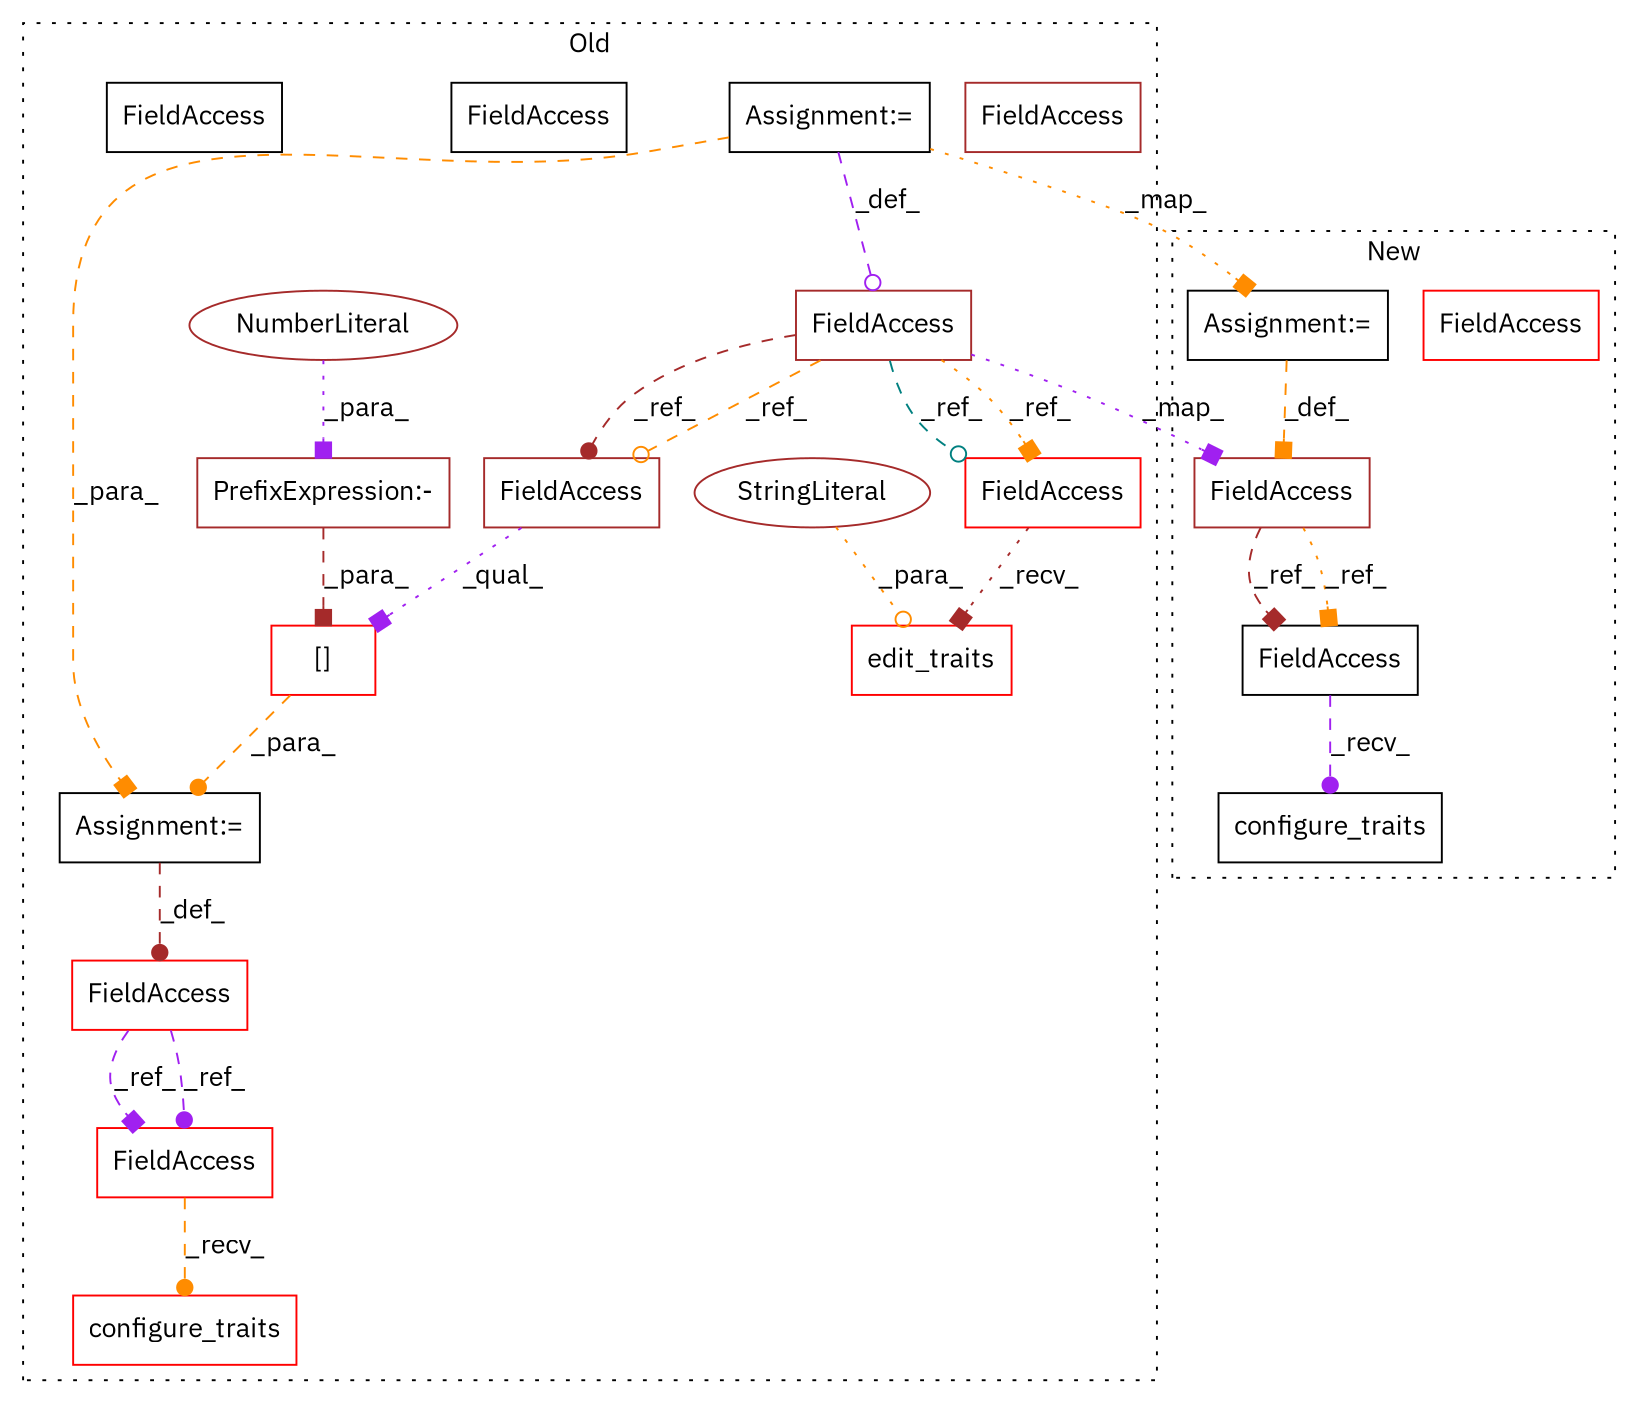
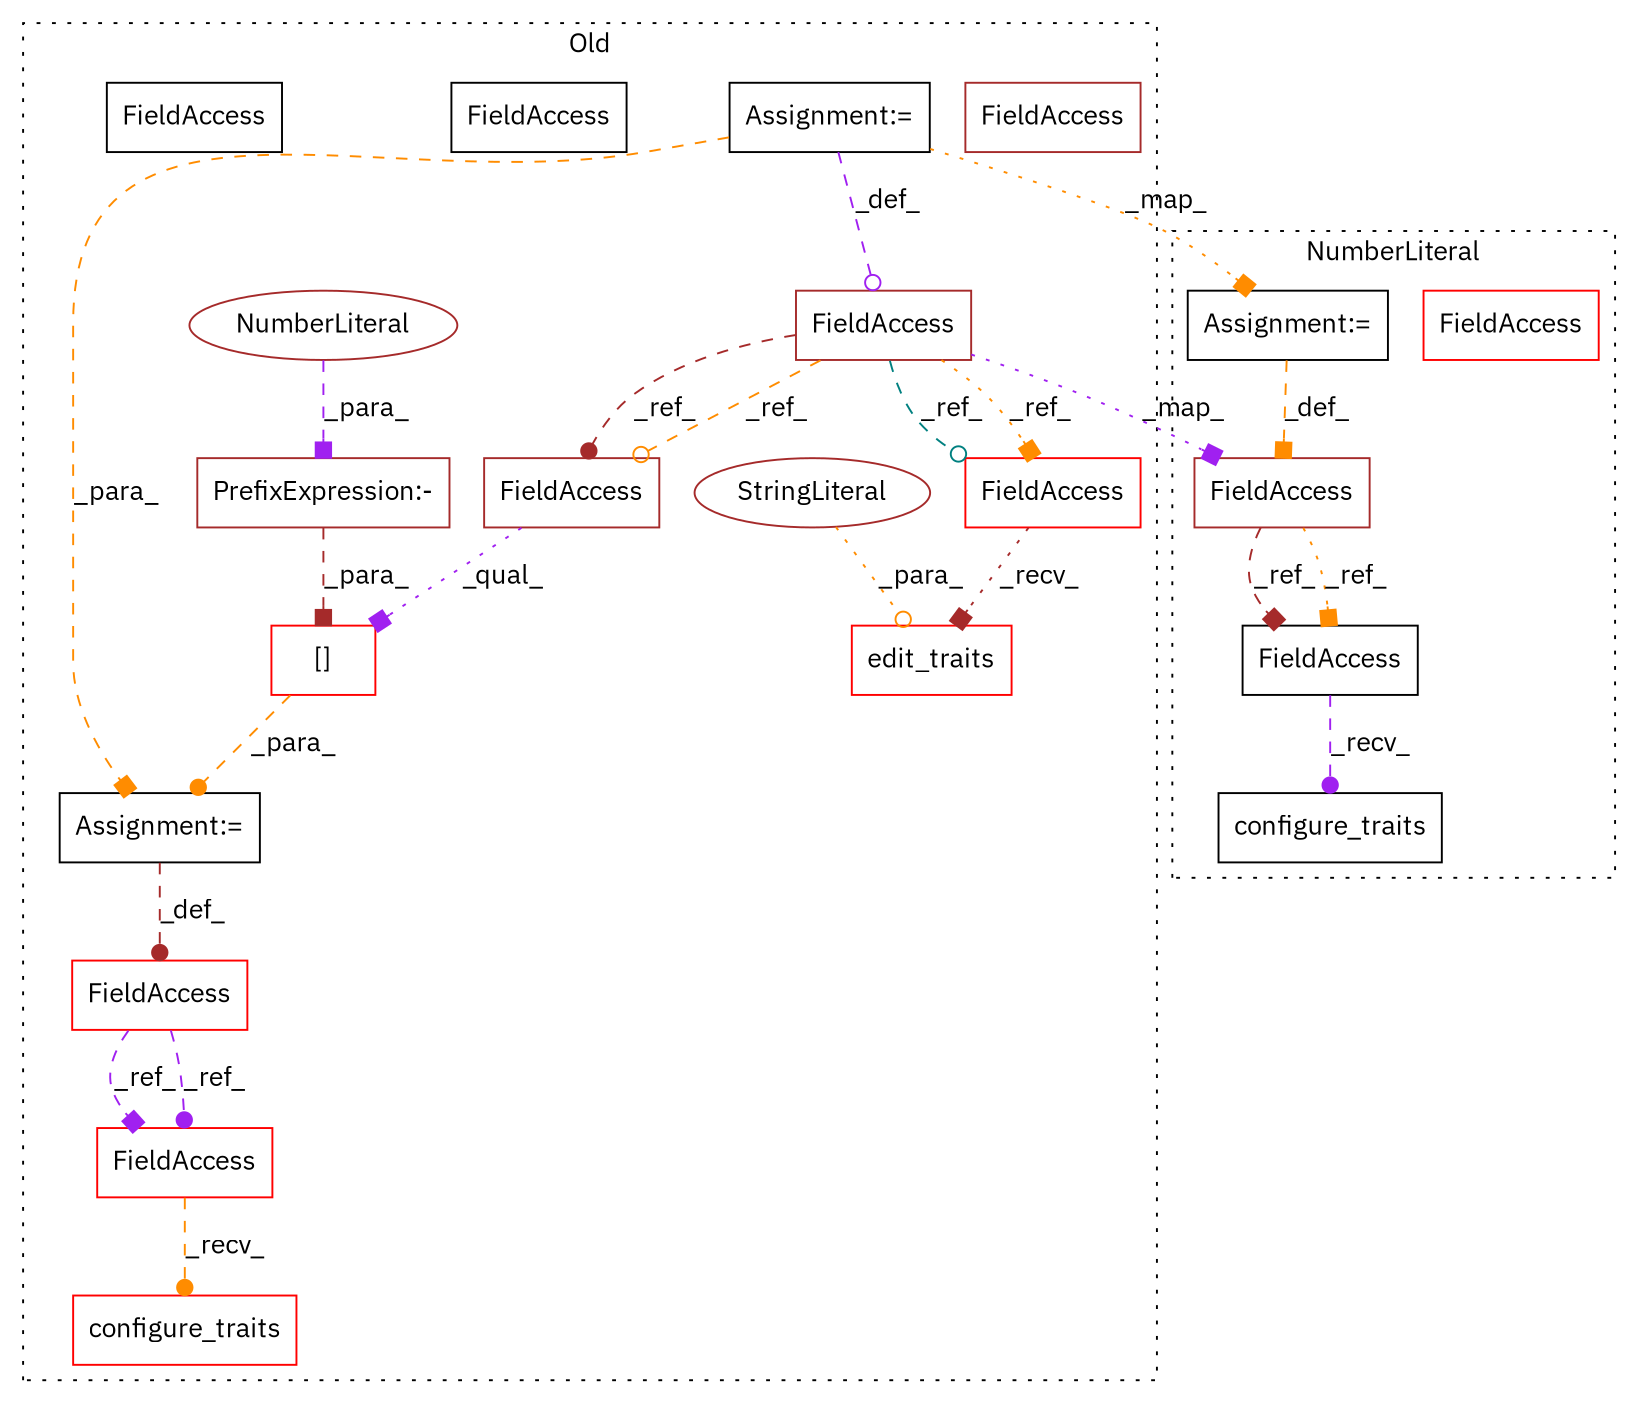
(1394, 253) -> (1394, 253)
(323, 399) -> (323, 399)
